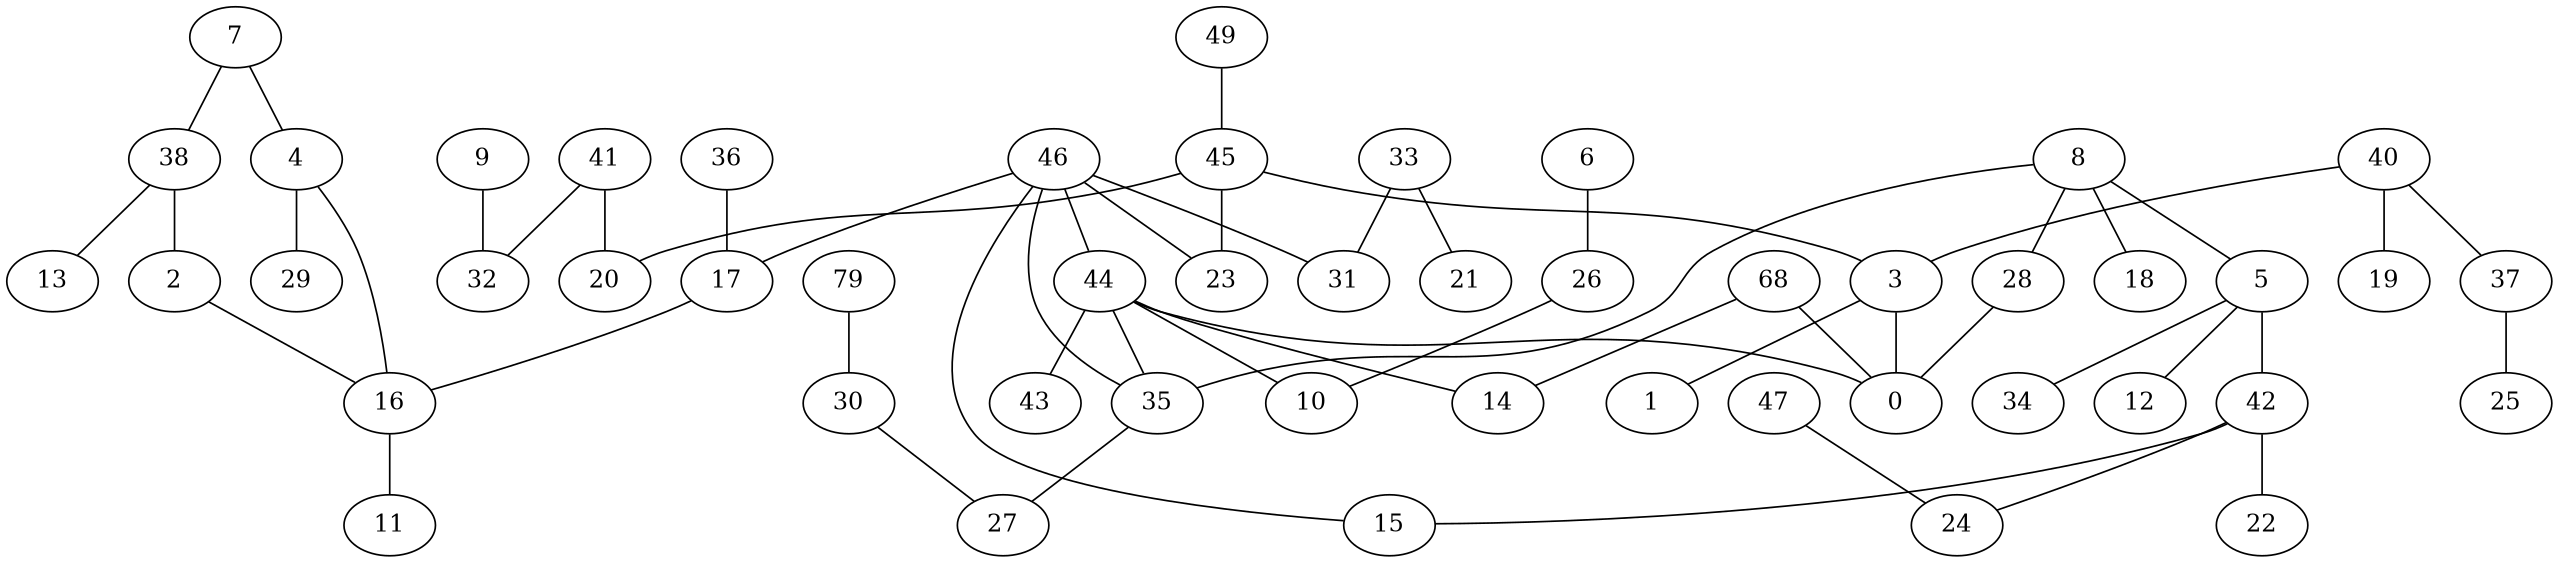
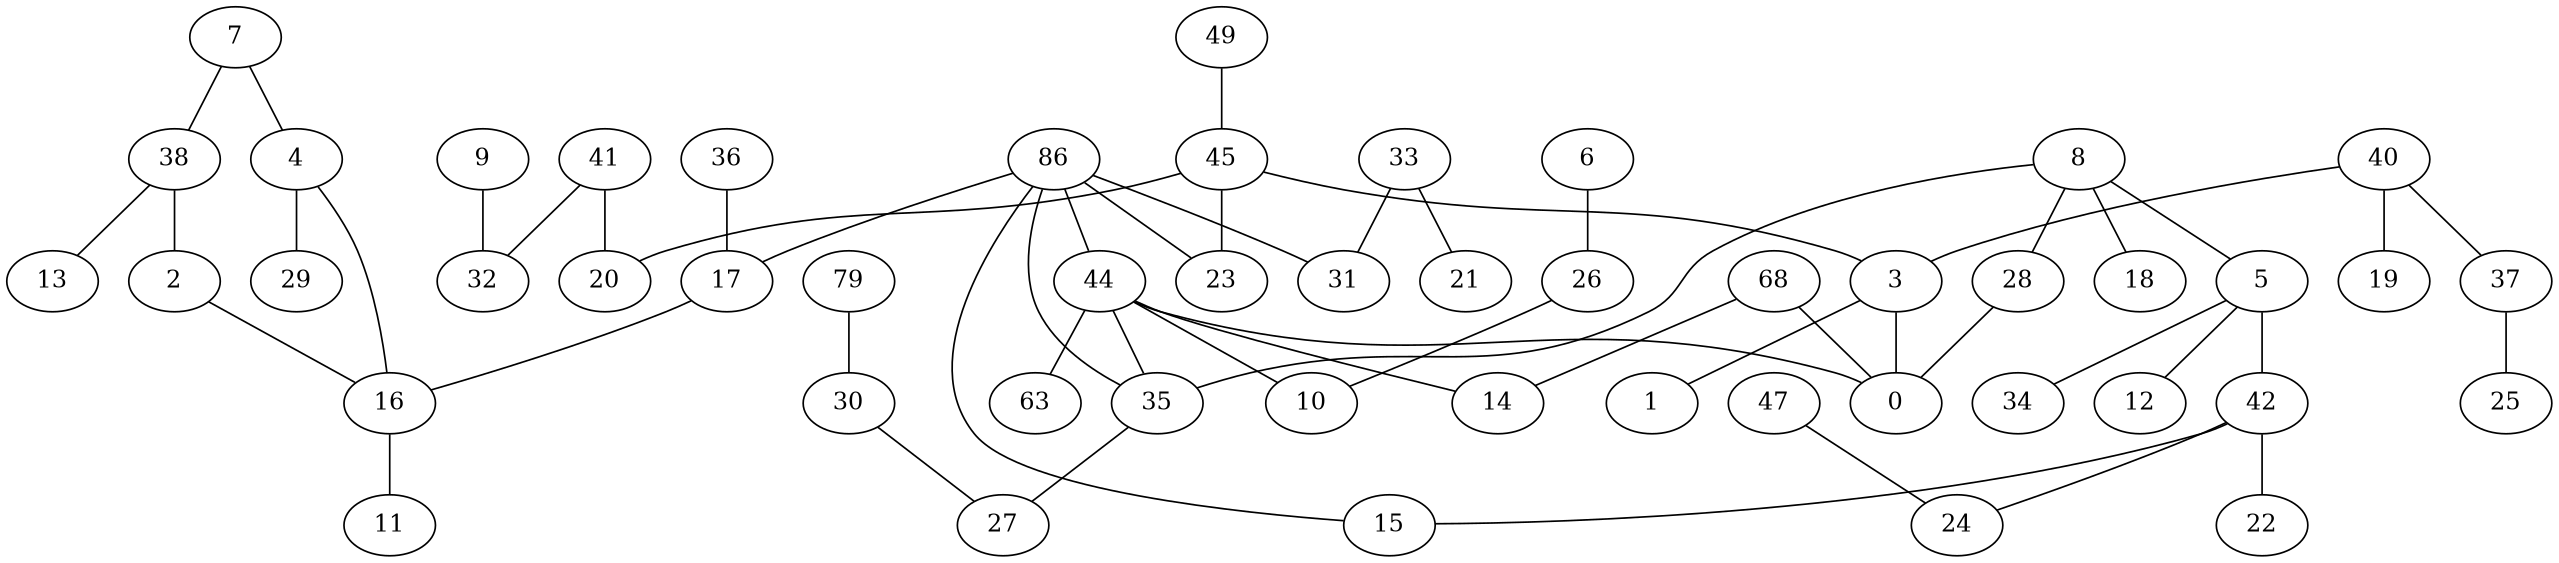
(1054, 159) -> (1054, 159)
(1035, 403) -> (1035, 403)
